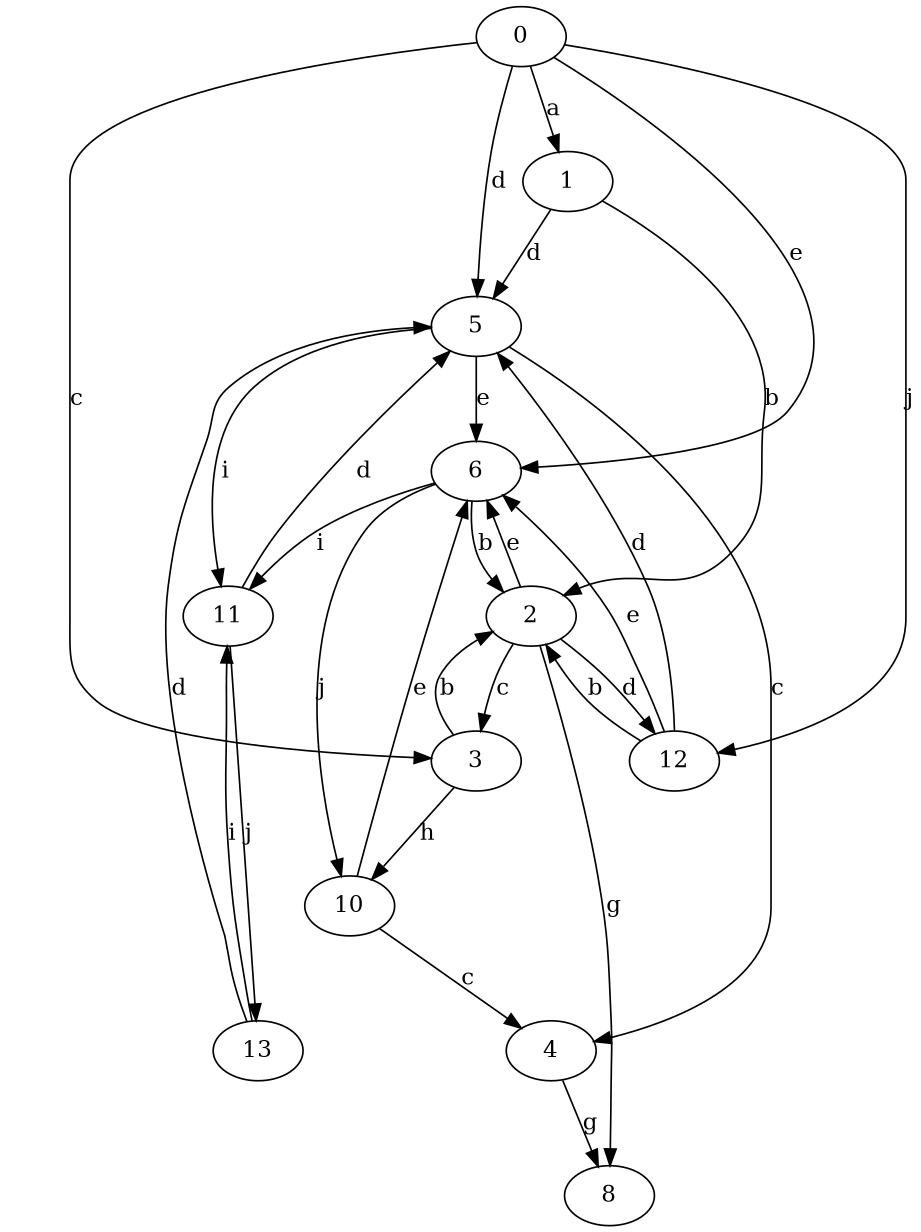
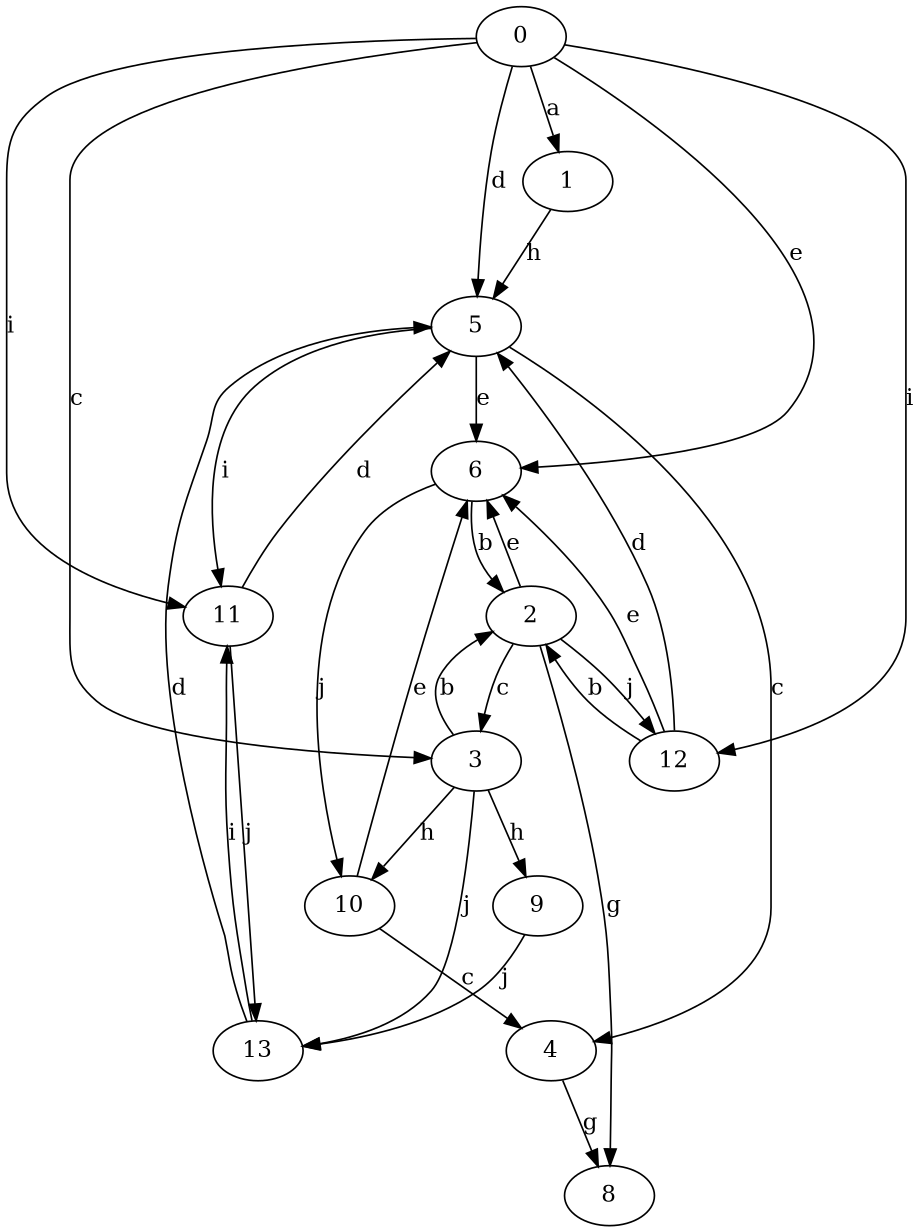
(535, 254) -> (535, 254)
(910, 399) -> (910, 399)
(764, 412) -> none
(341, 518) -> (7, 171)
(630, 689) -> (630, 689)
none -> (538, 906)
none -> (448, 955)
